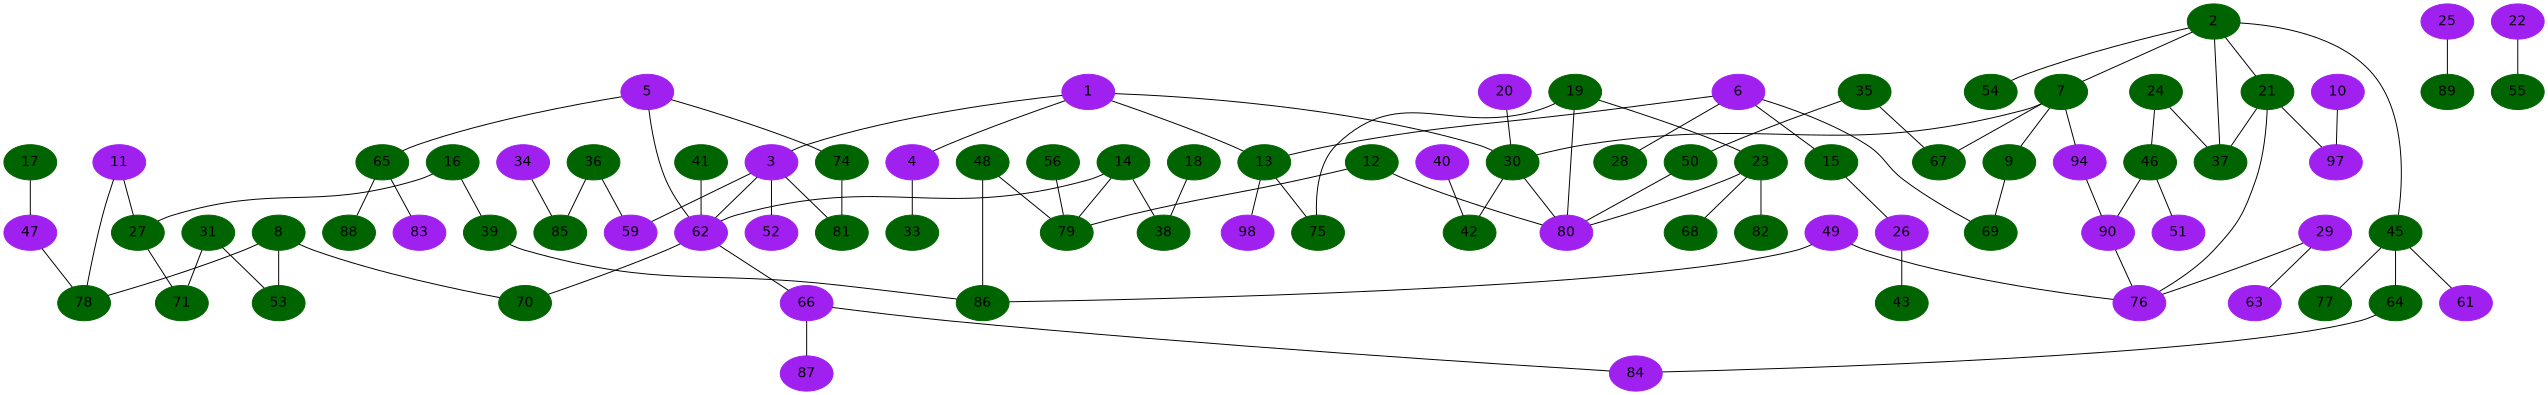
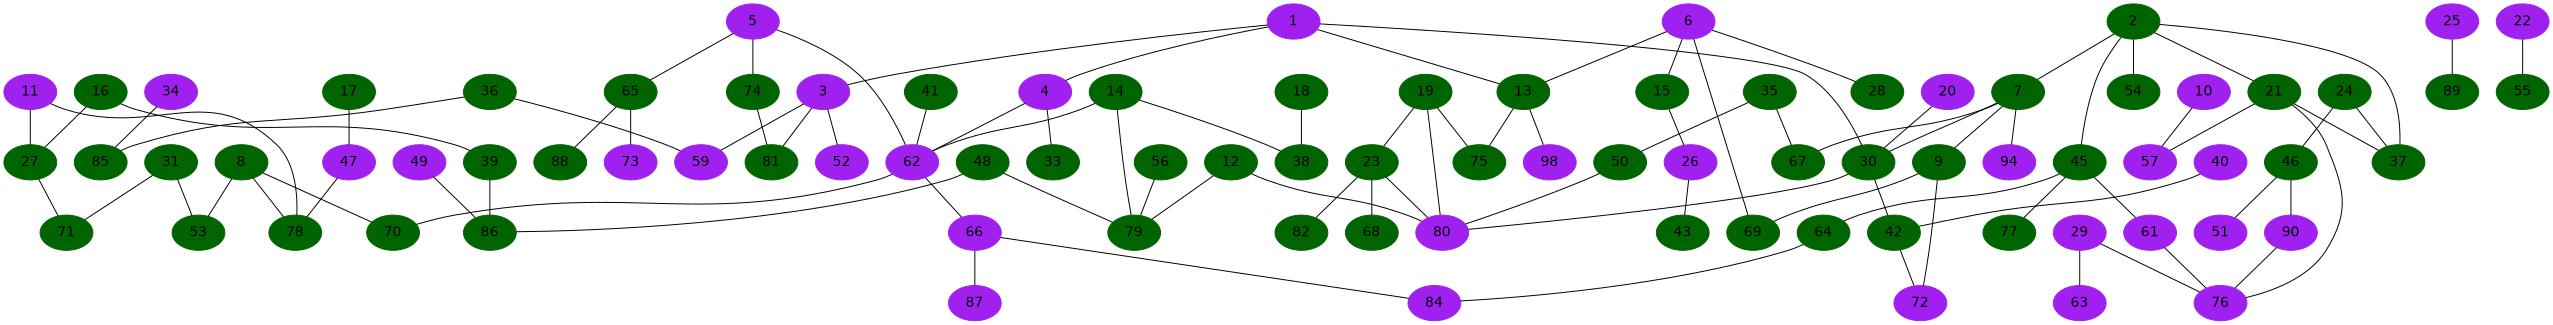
(2336, 162) -> (2150, 162)
(736, 197) -> (979, 127)
(2094, 198) -> none
(419, 233) -> (631, 162)
(1981, 279) -> (2185, 268)
none -> (1920, 303)
